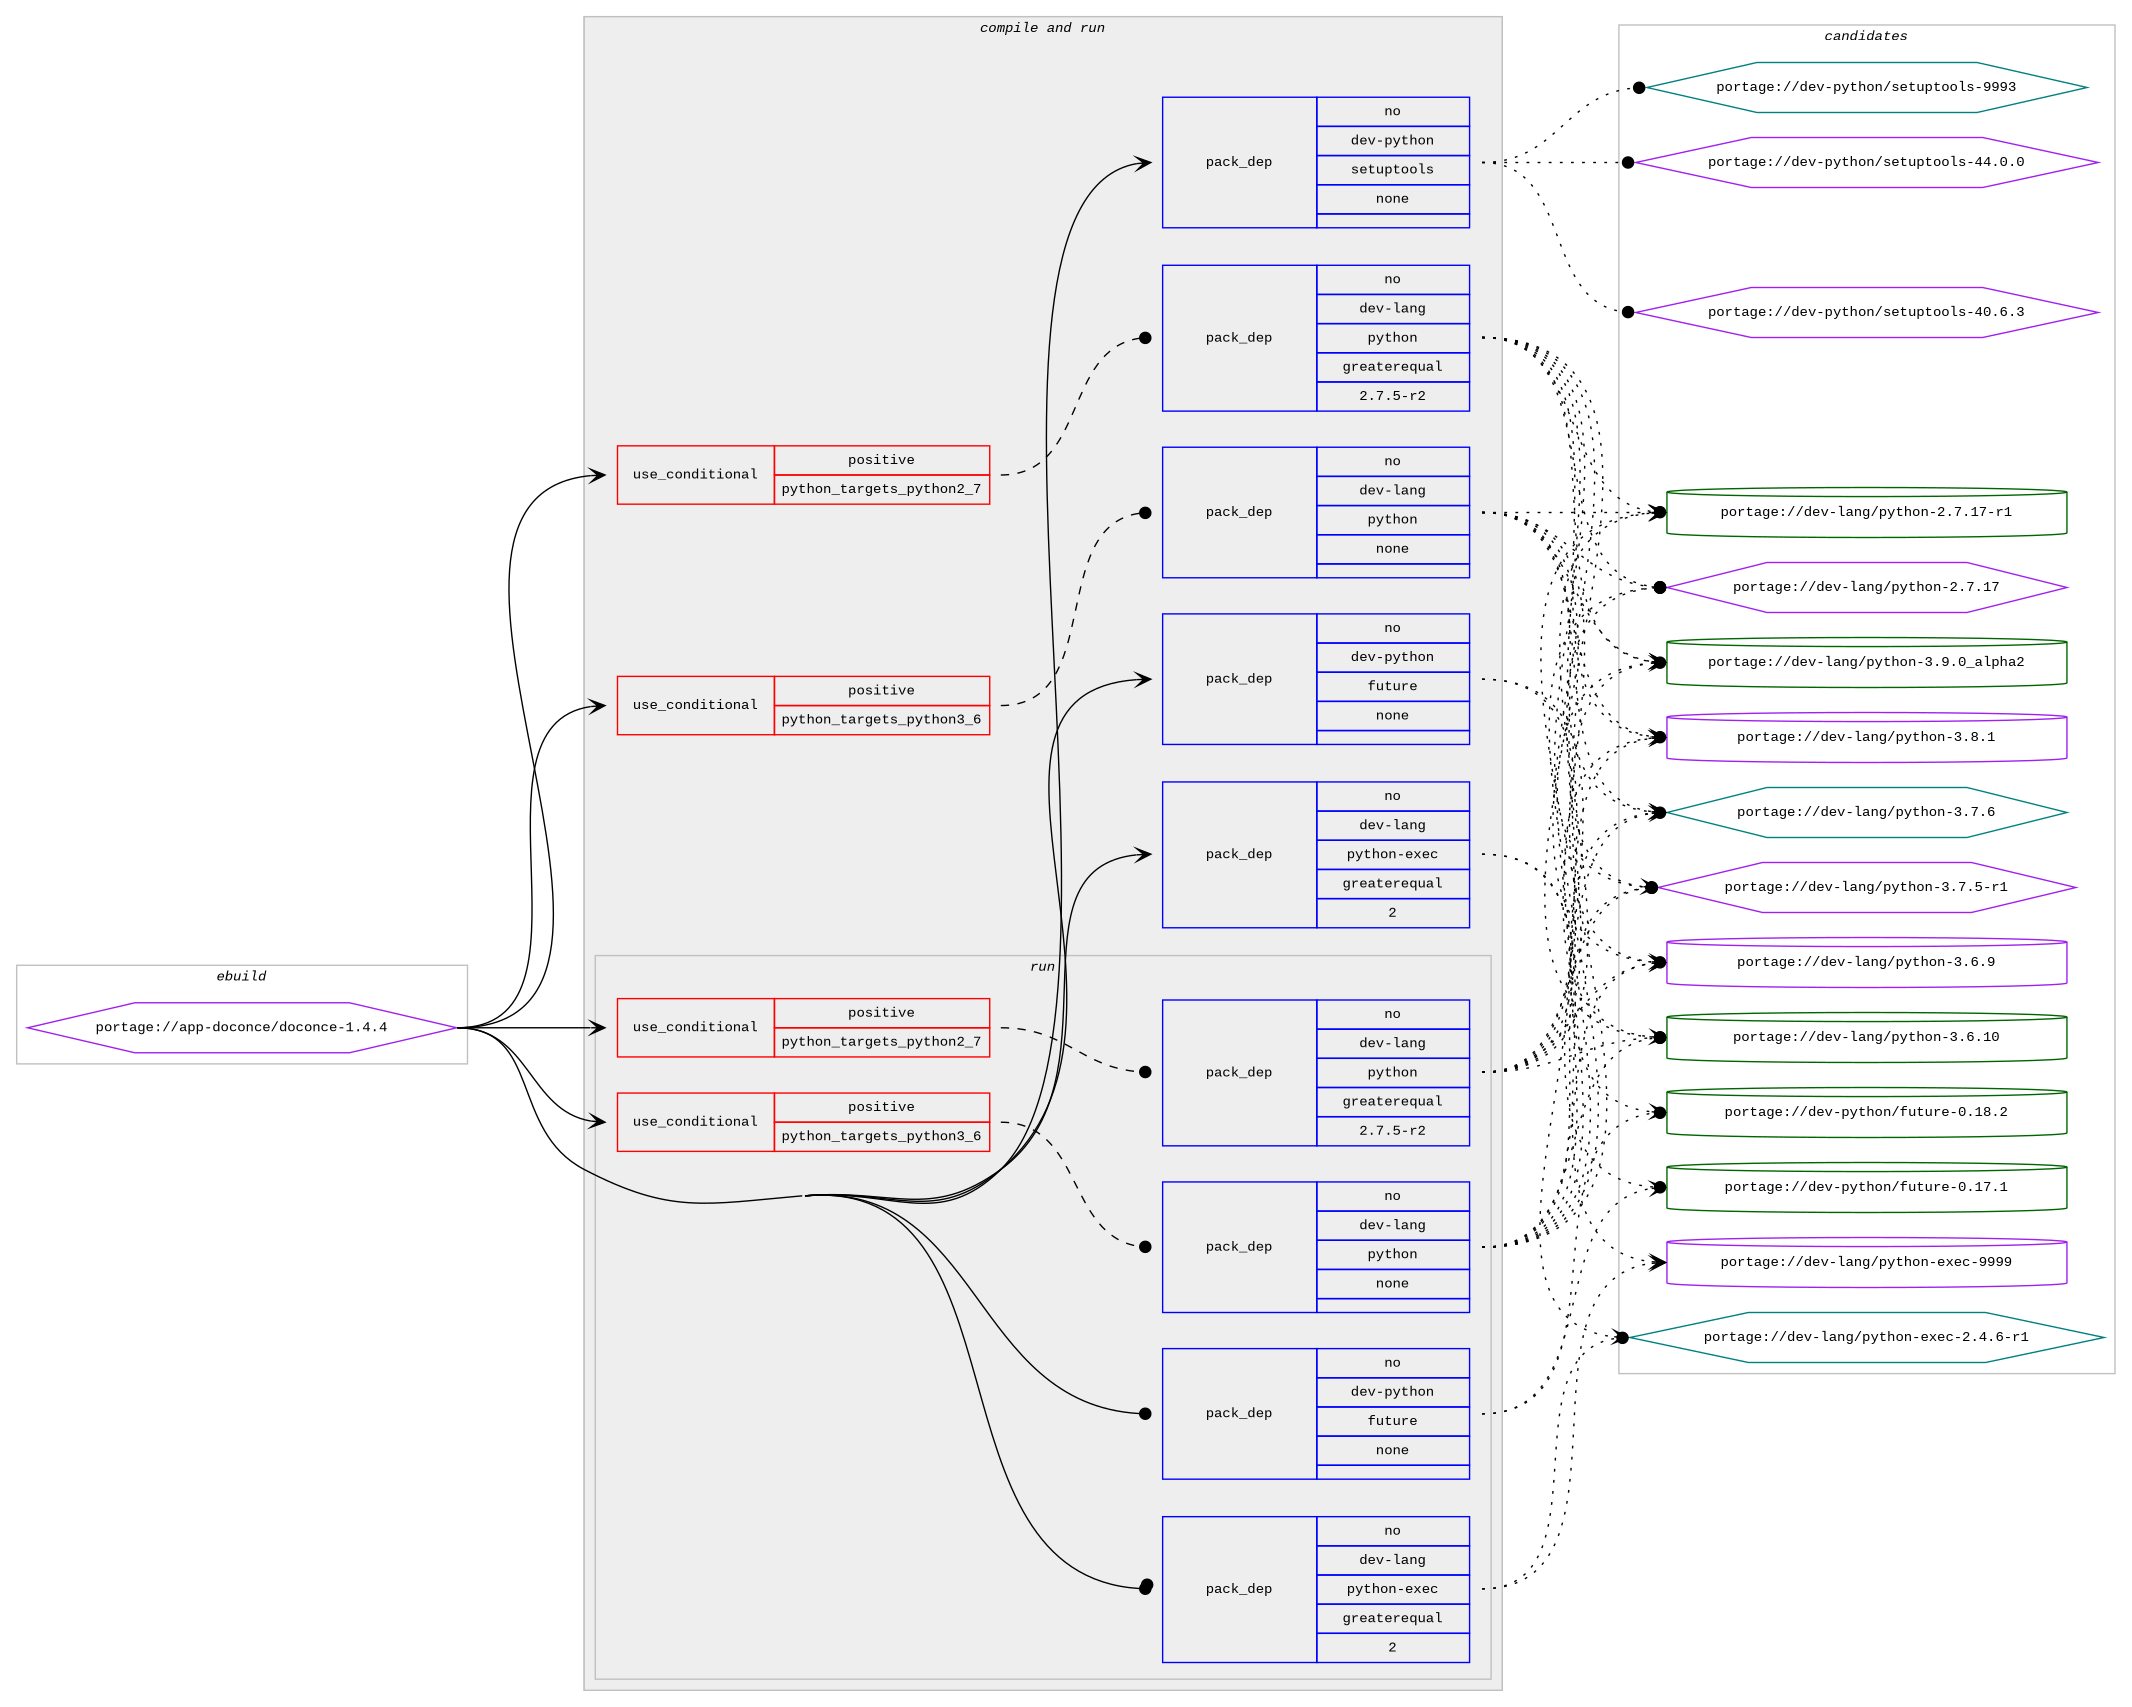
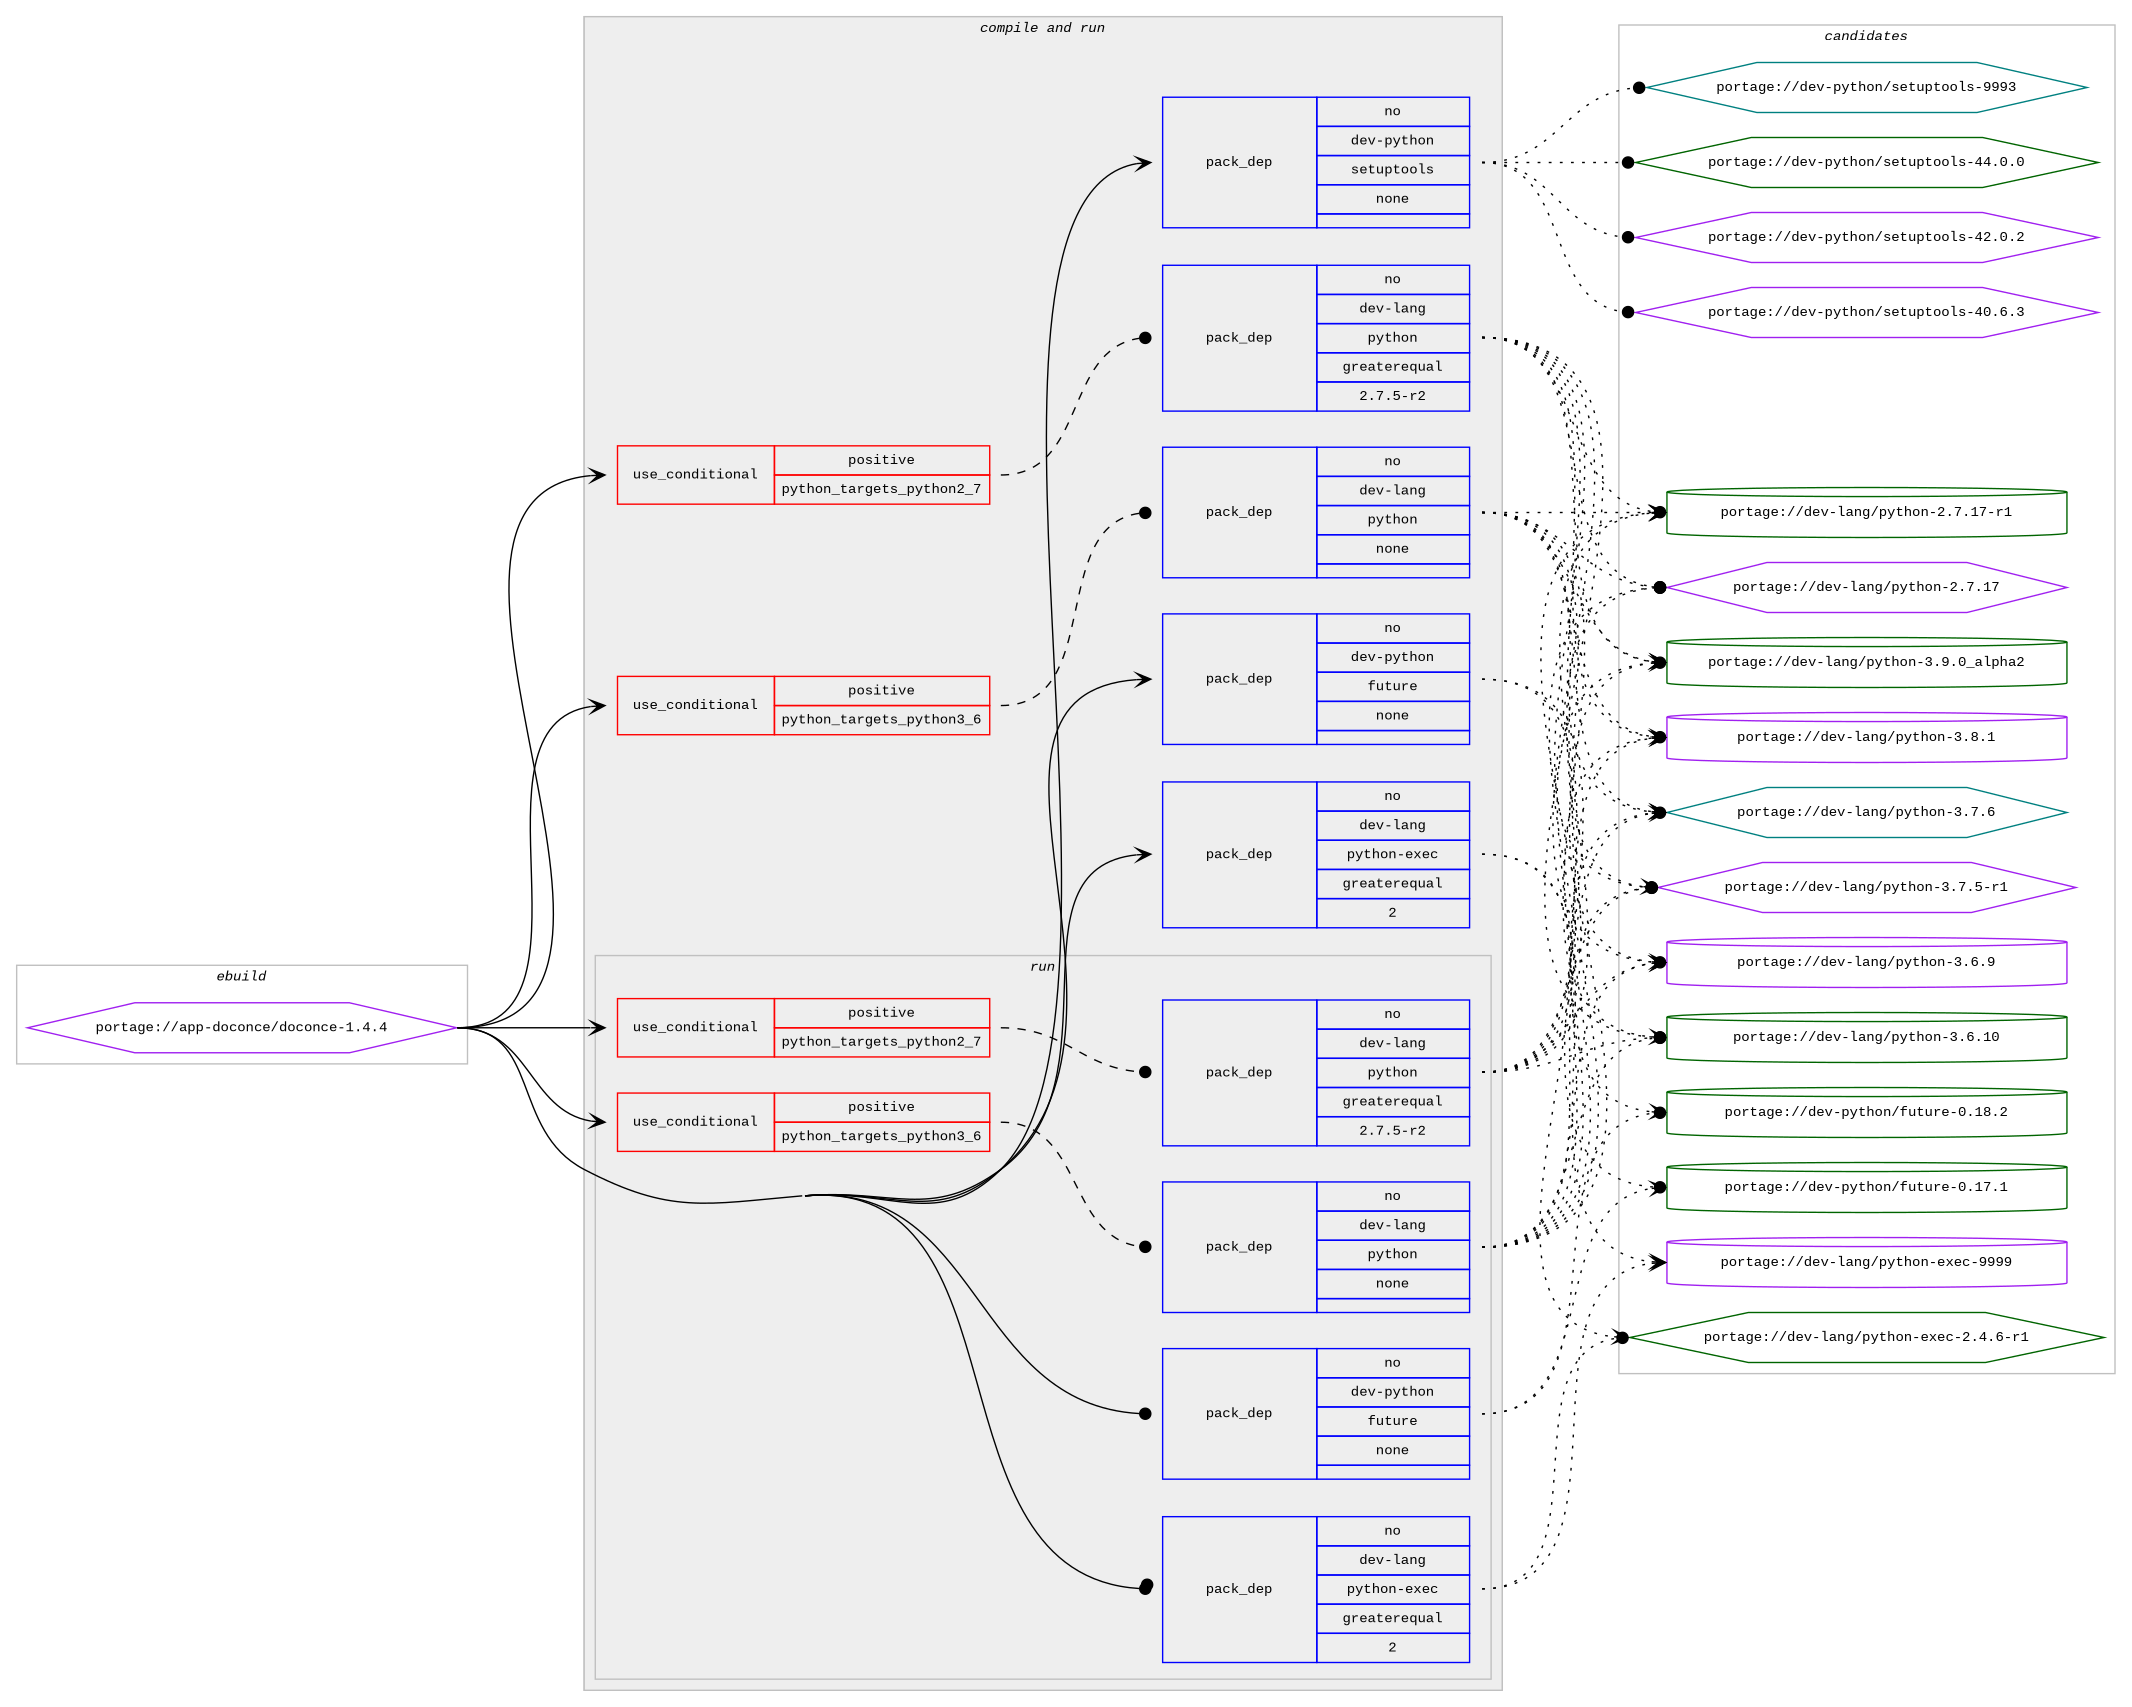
(1867, 162) -> (1867, 162)
none -> (1867, 238)
(1867, 1338) -> (1867, 1338)
